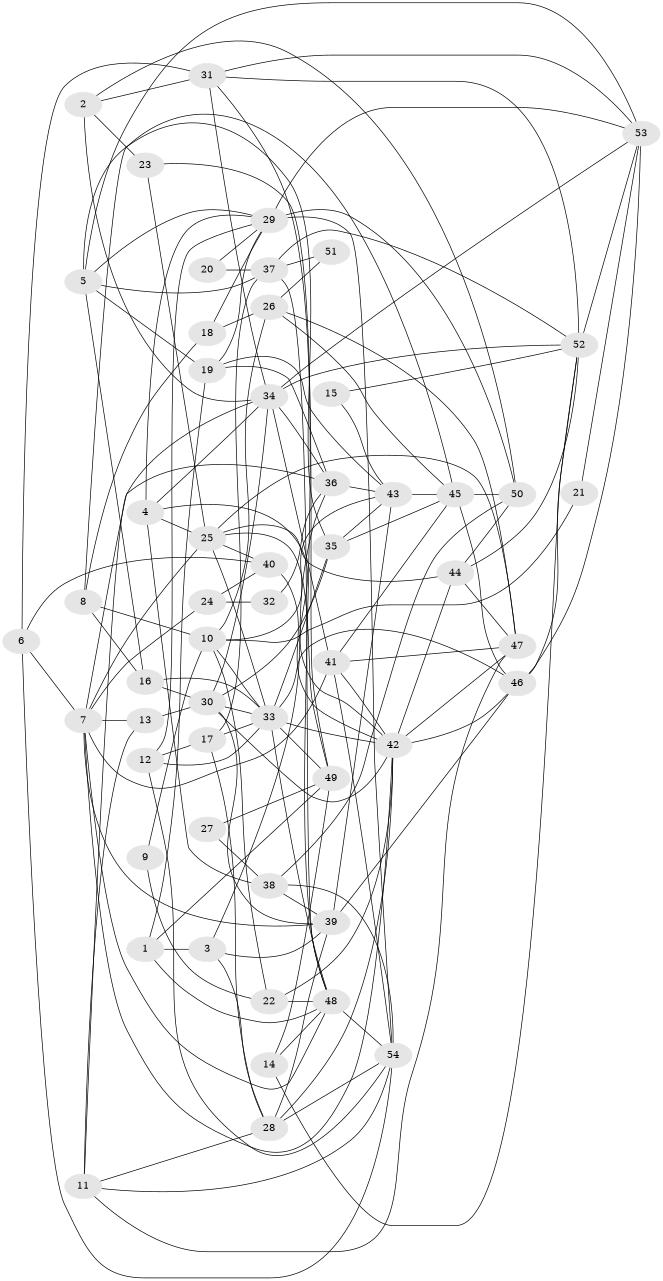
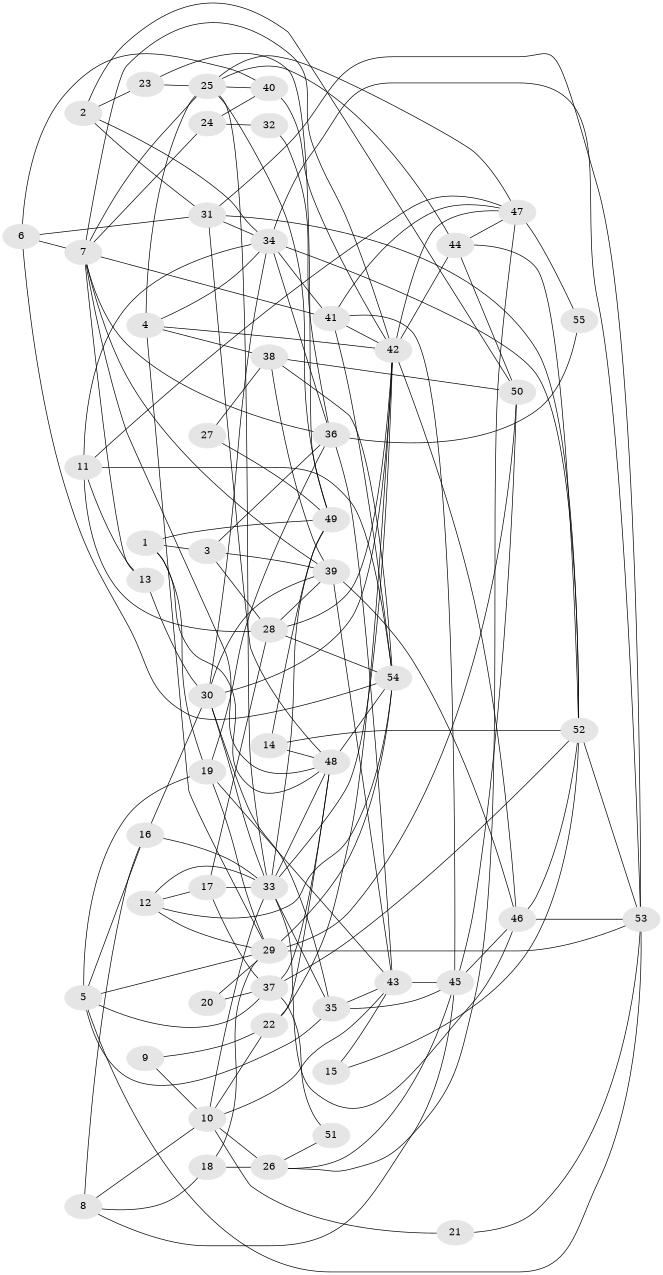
none -> (579, 321)
